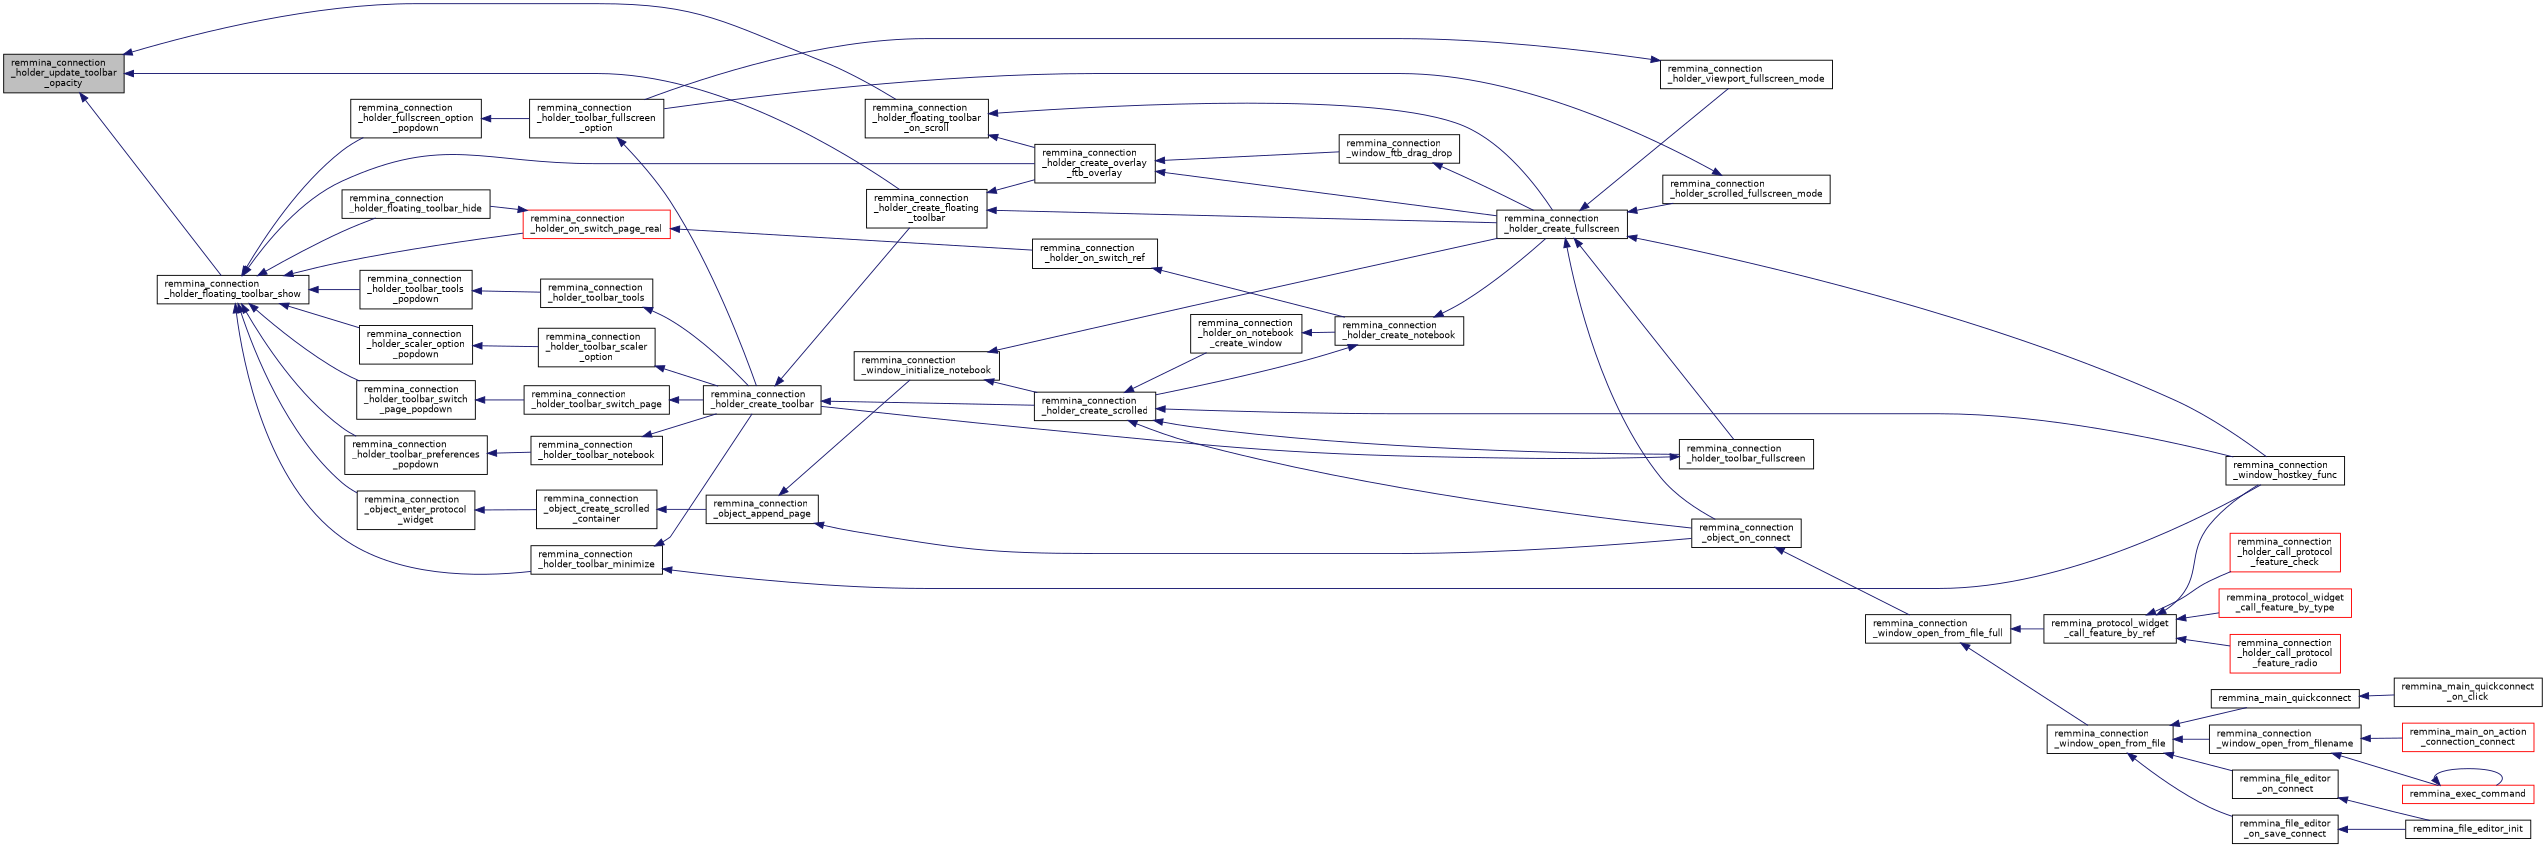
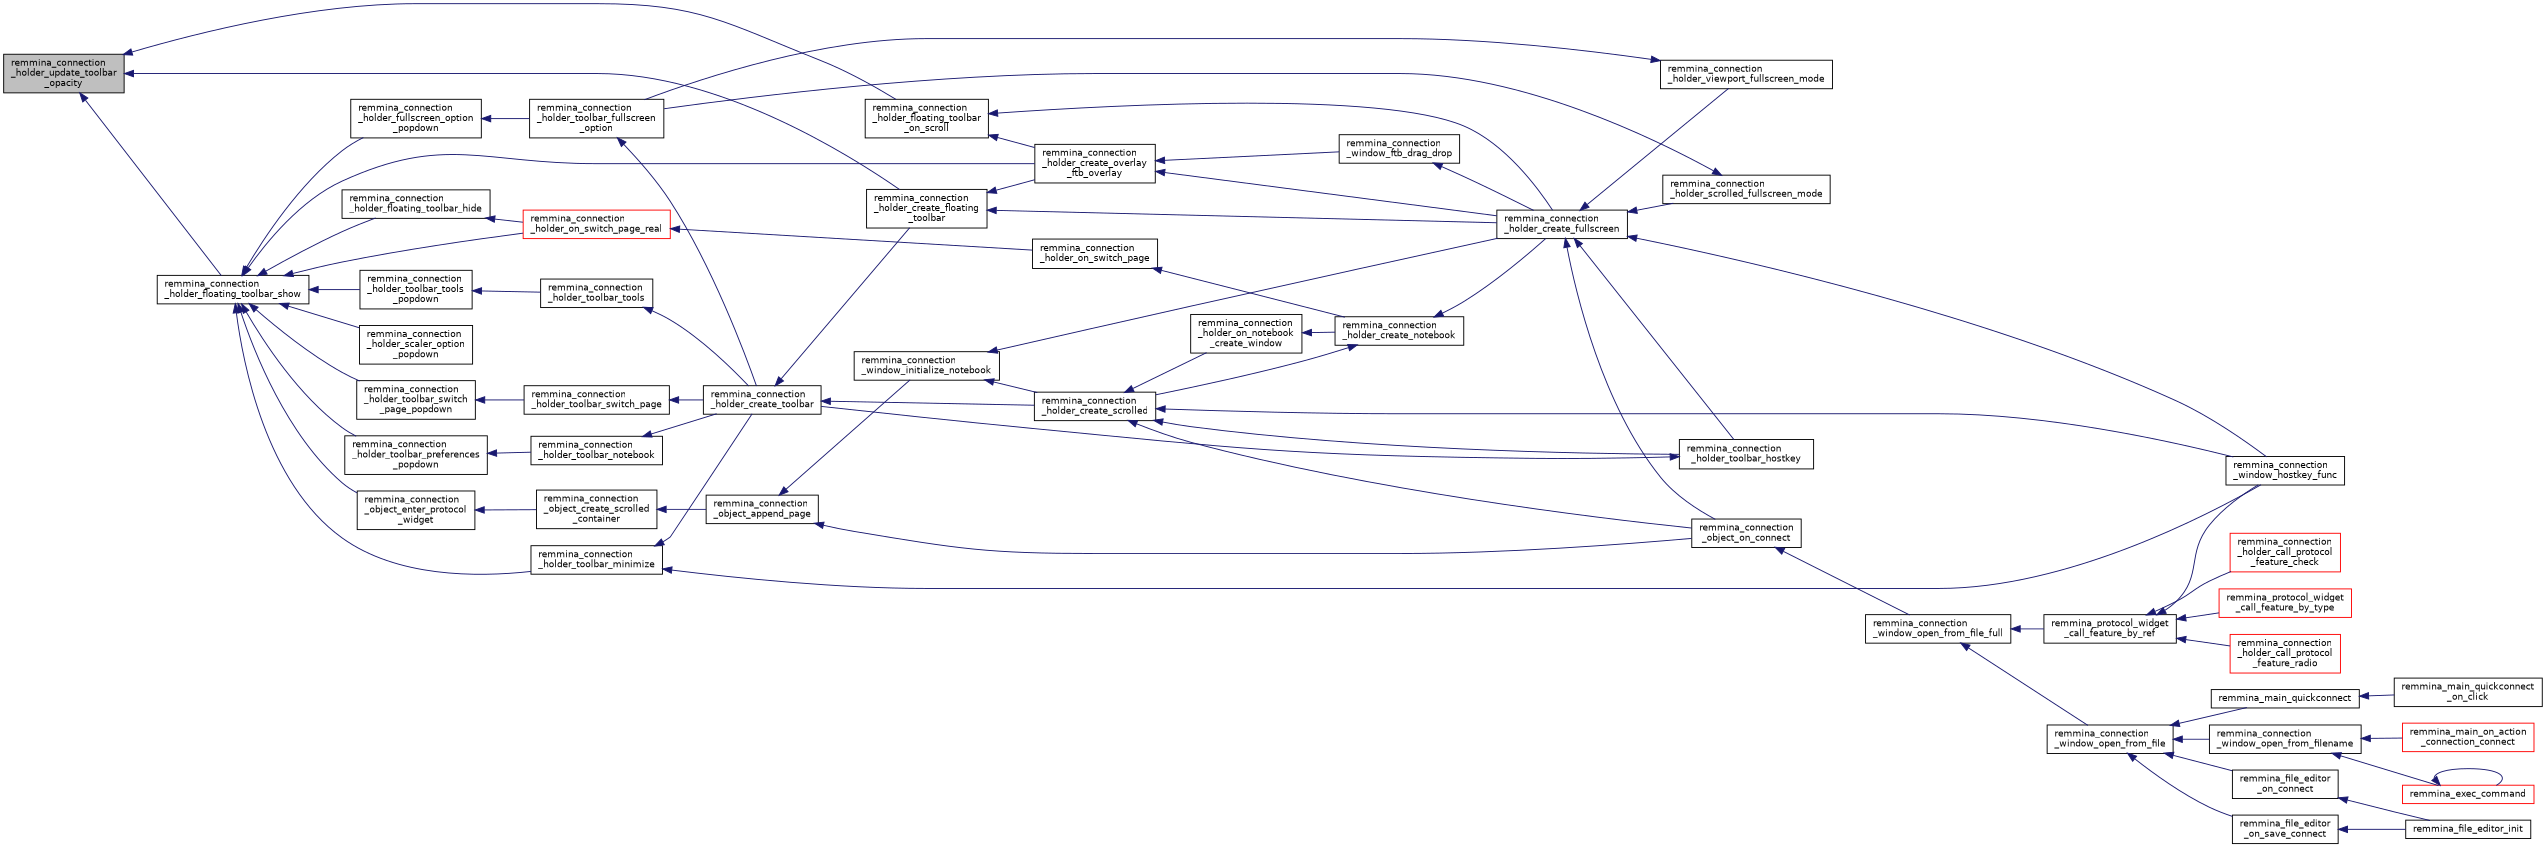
(504, 208) -> (509, 221)
(1095, 254) -> (1095, 254)
(597, 348) -> none
(1746, 454) -> (1746, 454)
